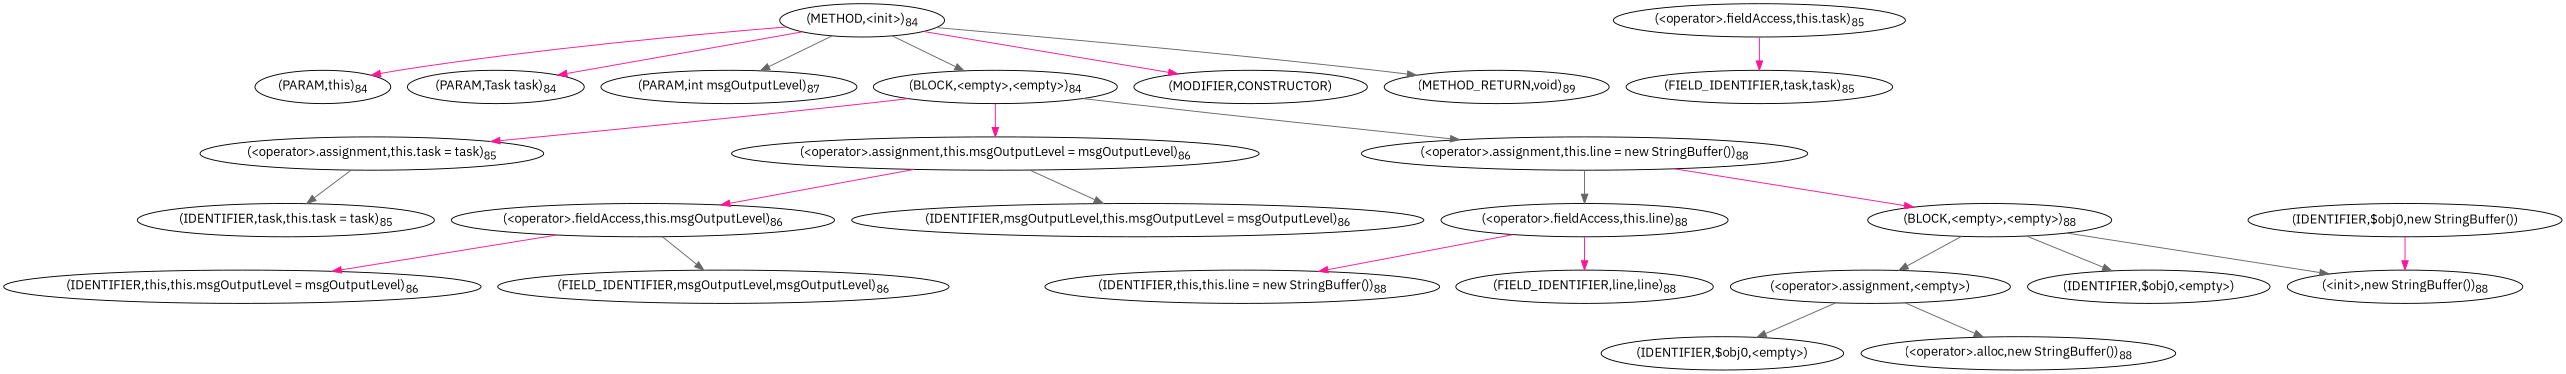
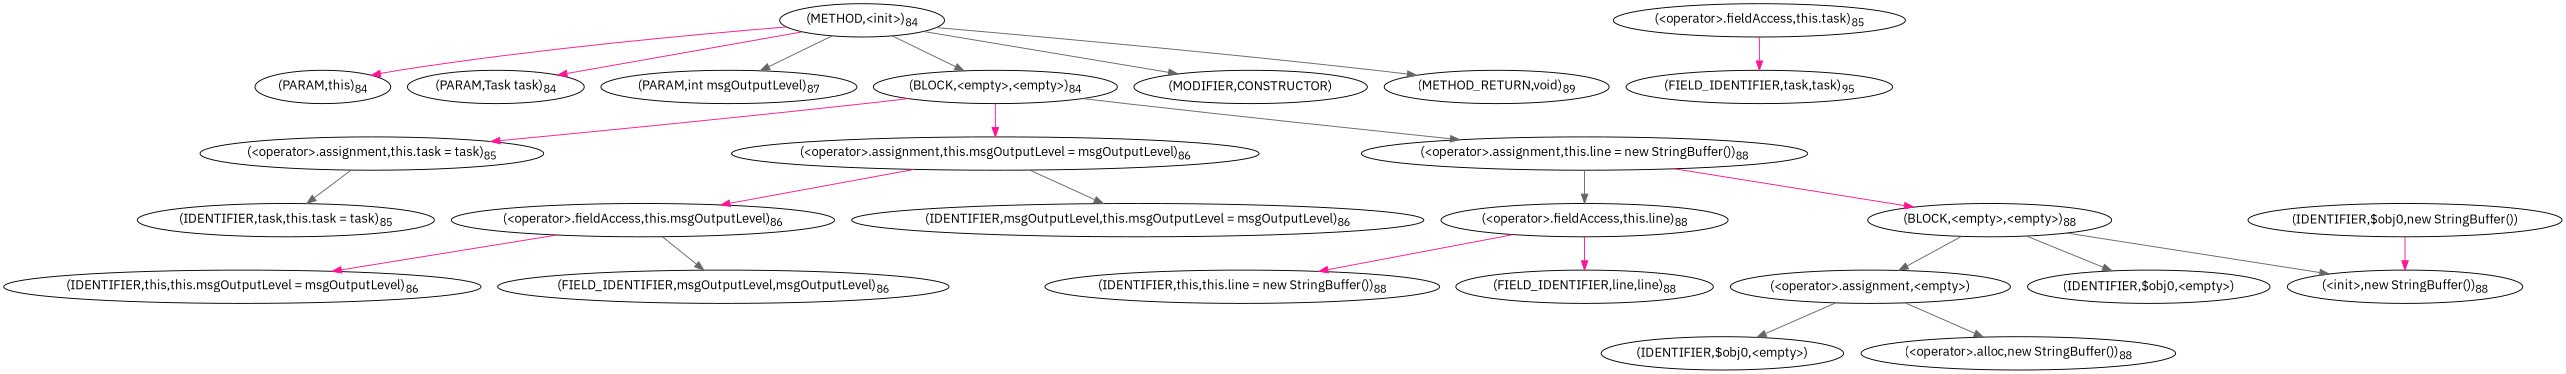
(1046, 52) -> (1046, 52)
(1848, 86) -> (1848, 86)
